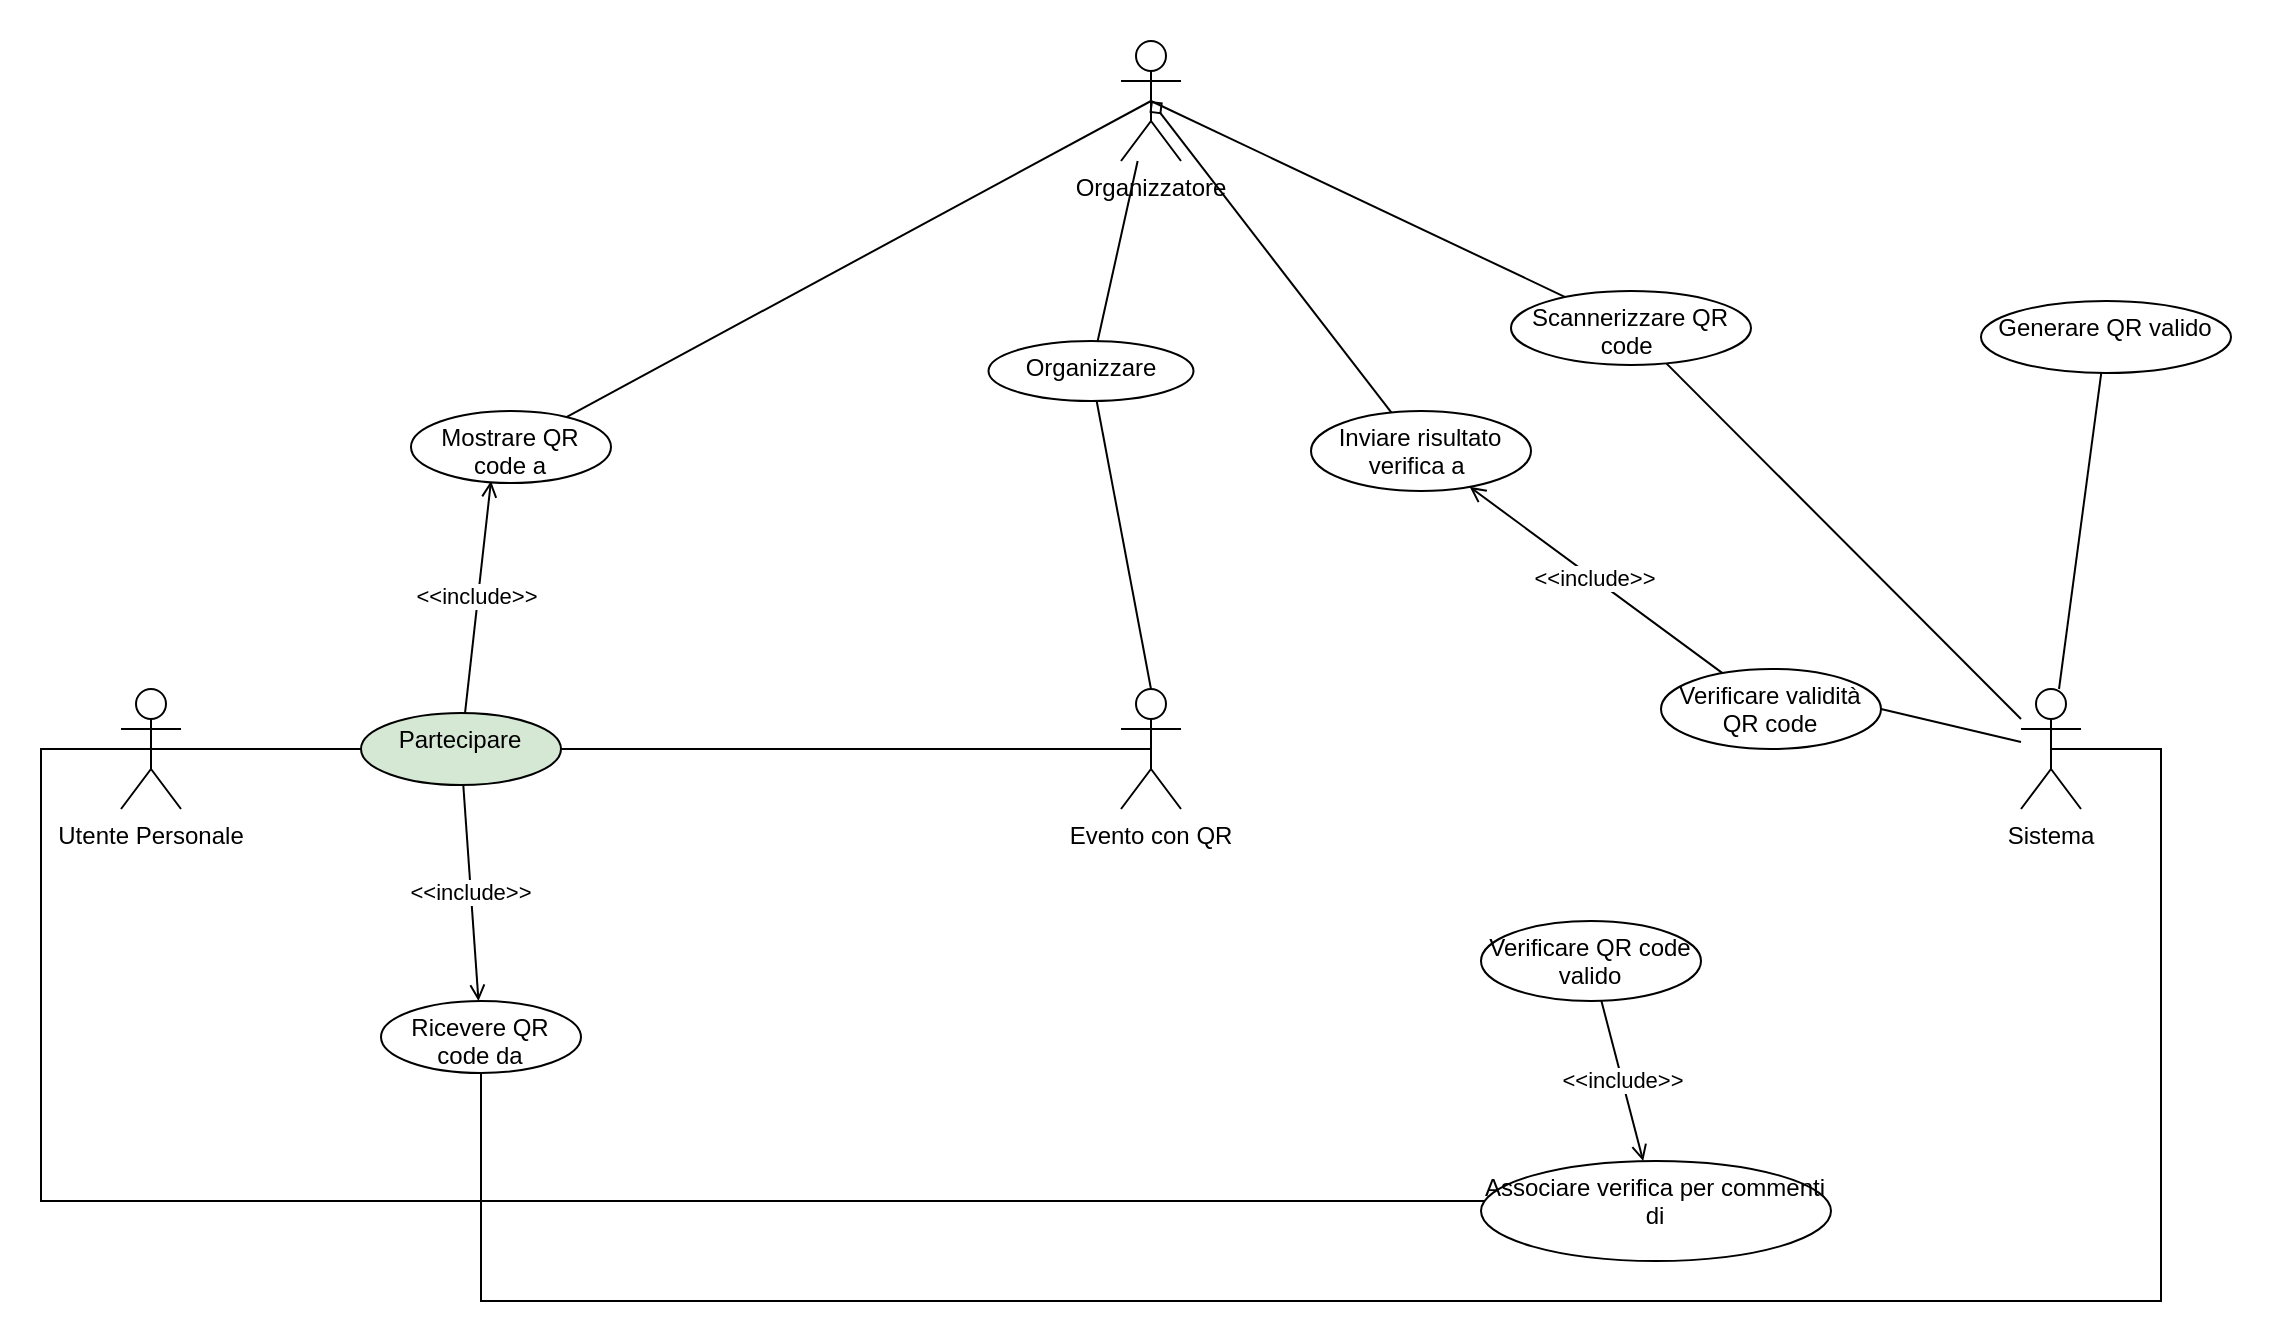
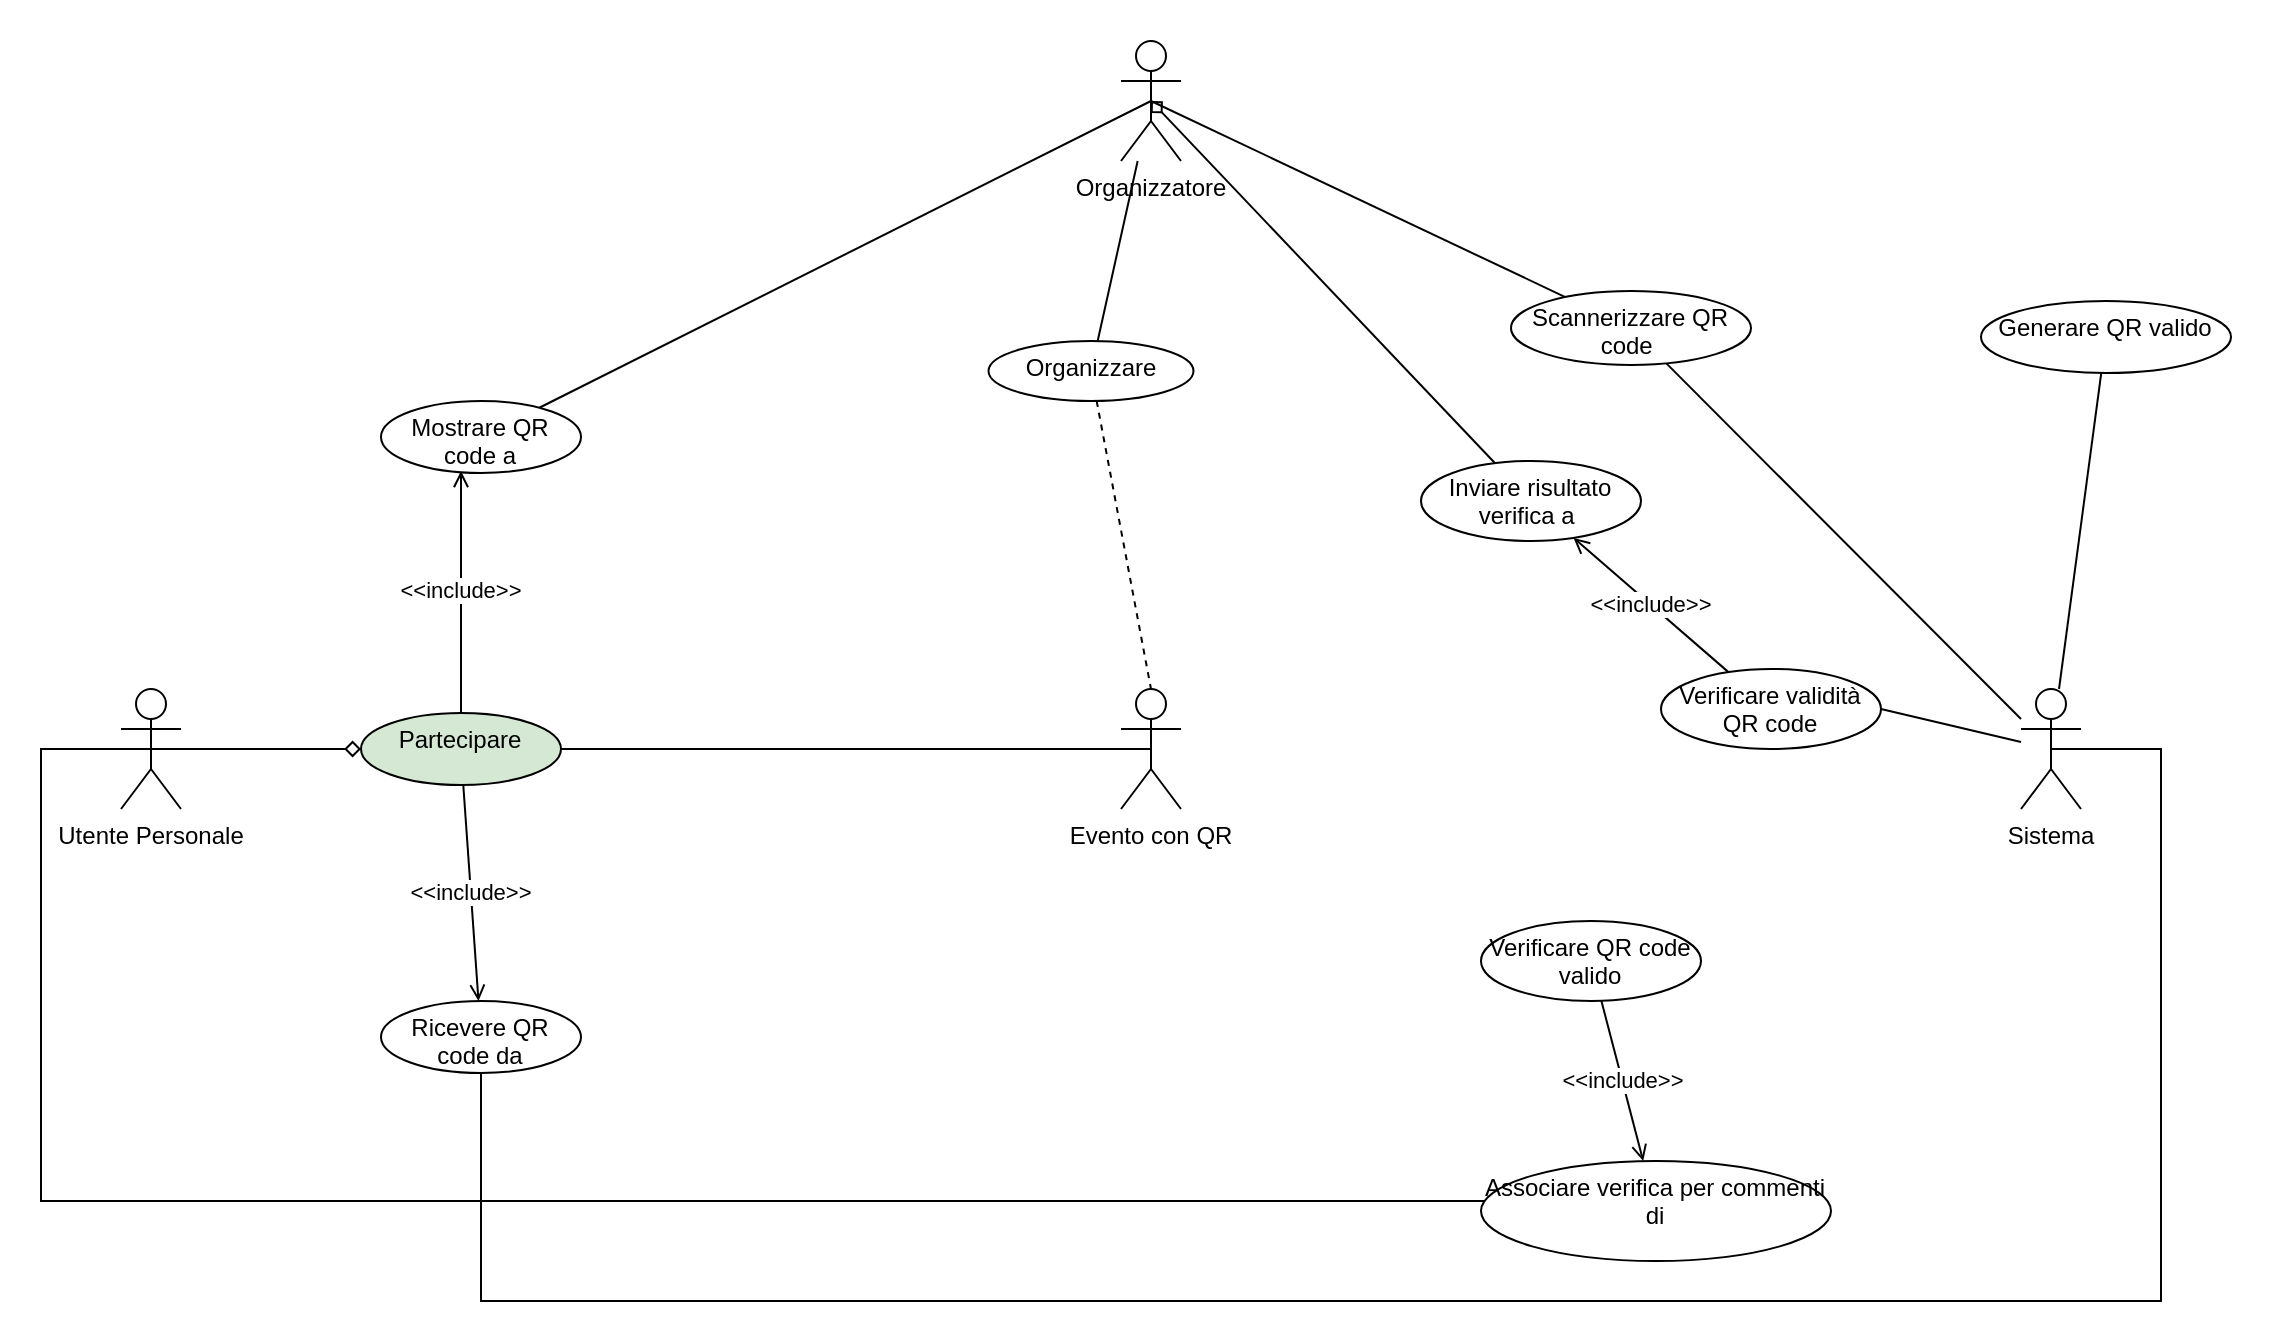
(511, 447) -> (481, 437)
(1421, 451) -> (1531, 501)
(1123, 543) -> (1123, 543)
(352, 749) -> (345, 749)
